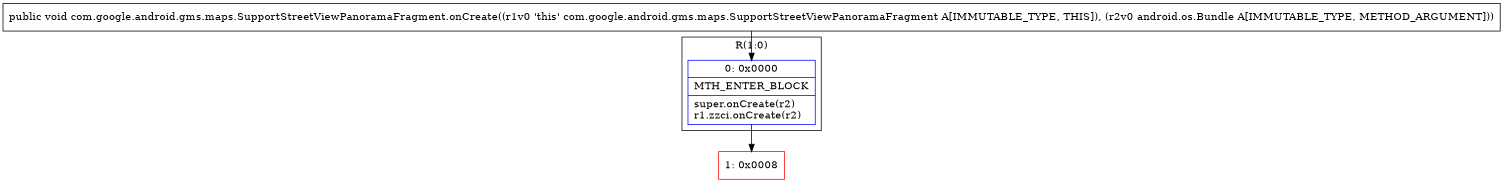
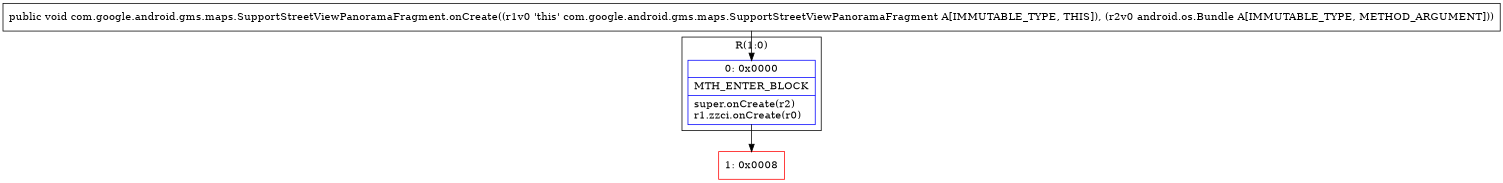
(748, 115) -> (748, 115)
